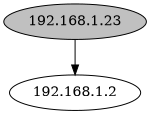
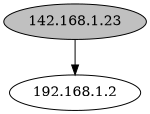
(75, 22) -> (75, 22)
